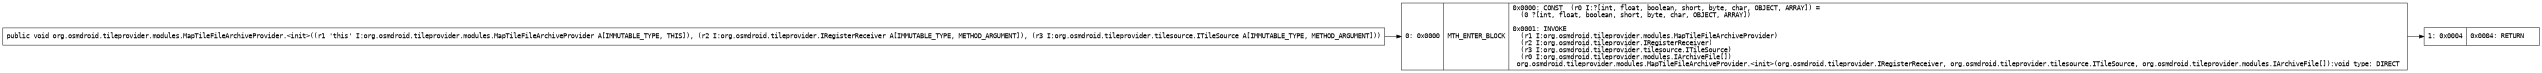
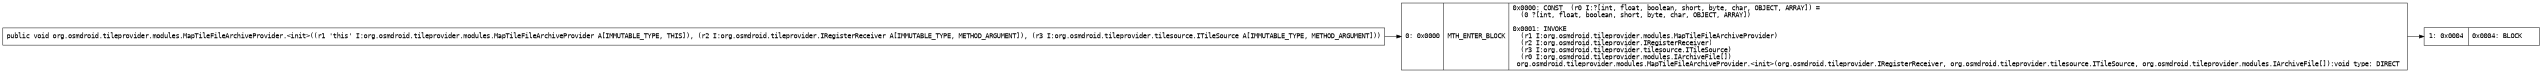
(2503, 36) -> (2503, 36)
